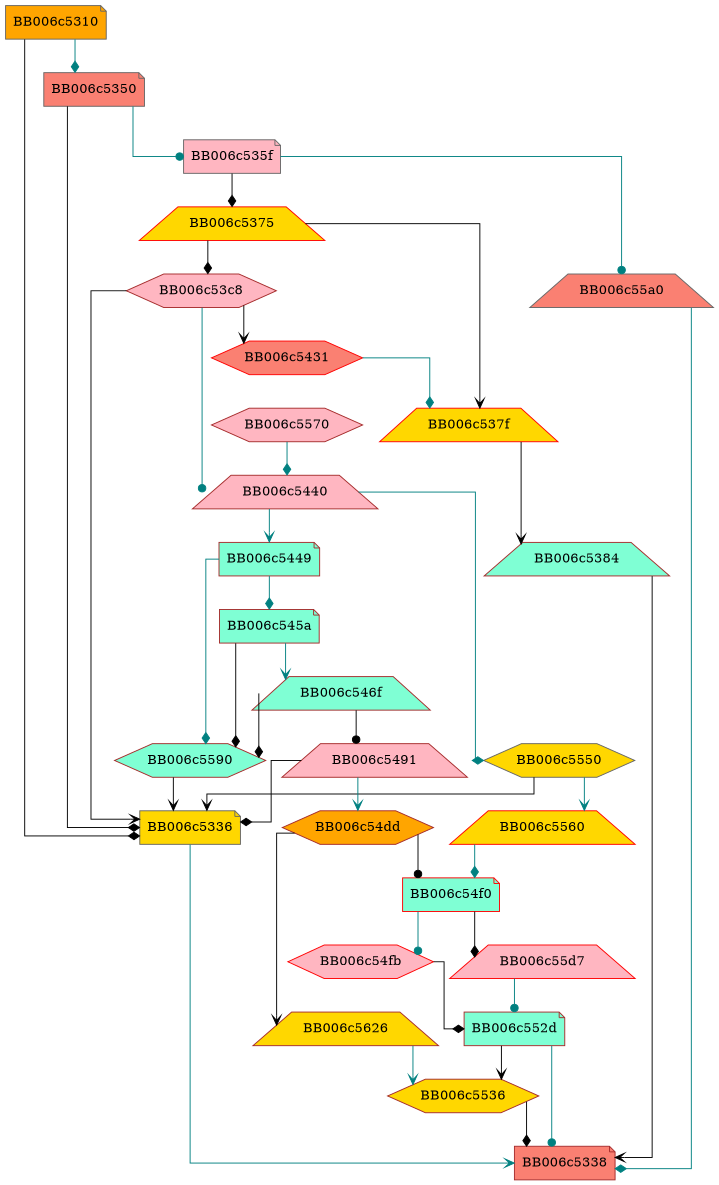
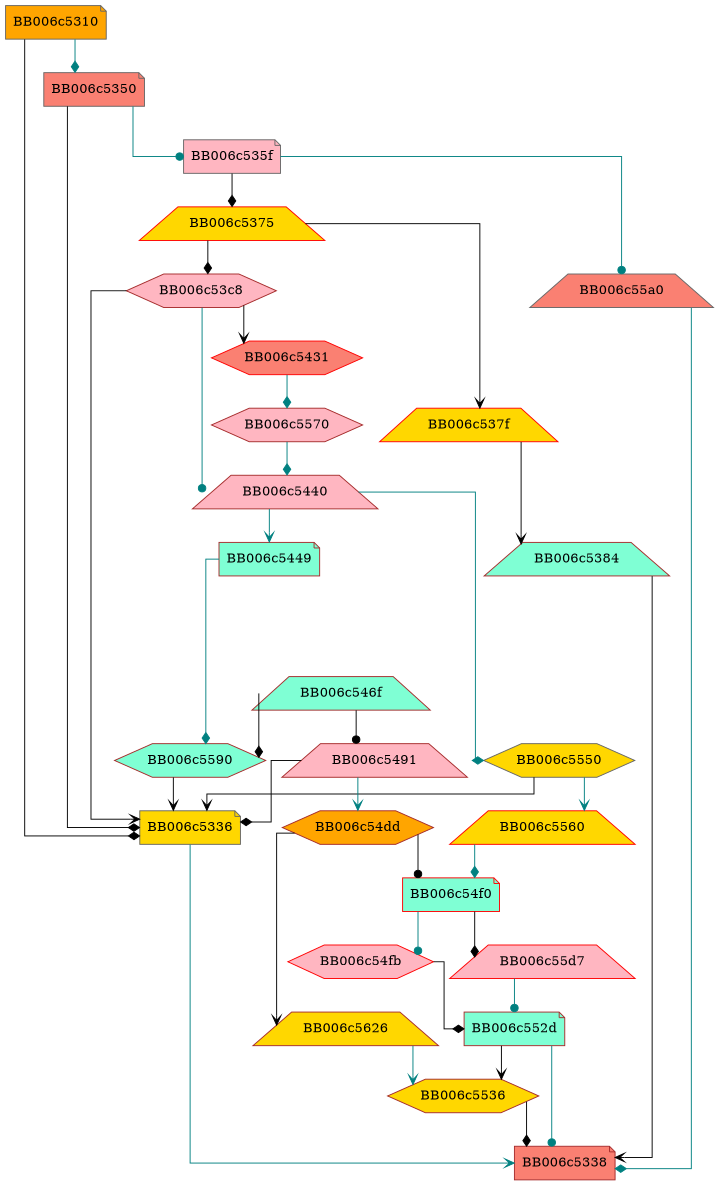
(416, 358) -> (287, 386)
(269, 626) -> none
